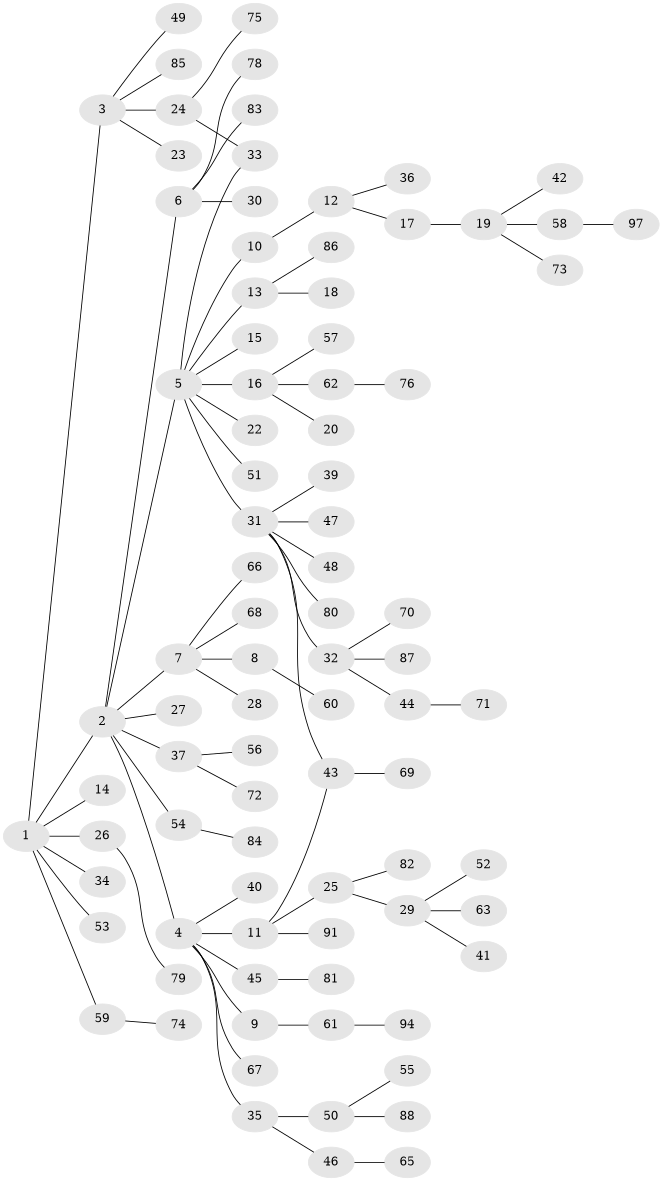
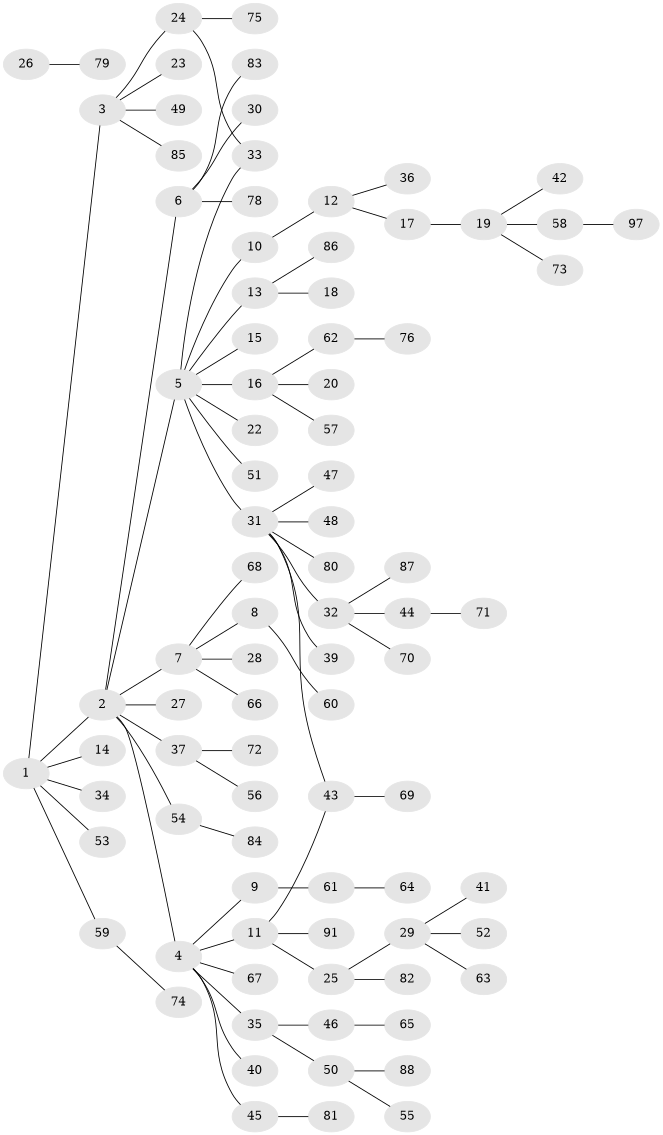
(65, 836) -> none
(408, 1025) -> (408, 888)
